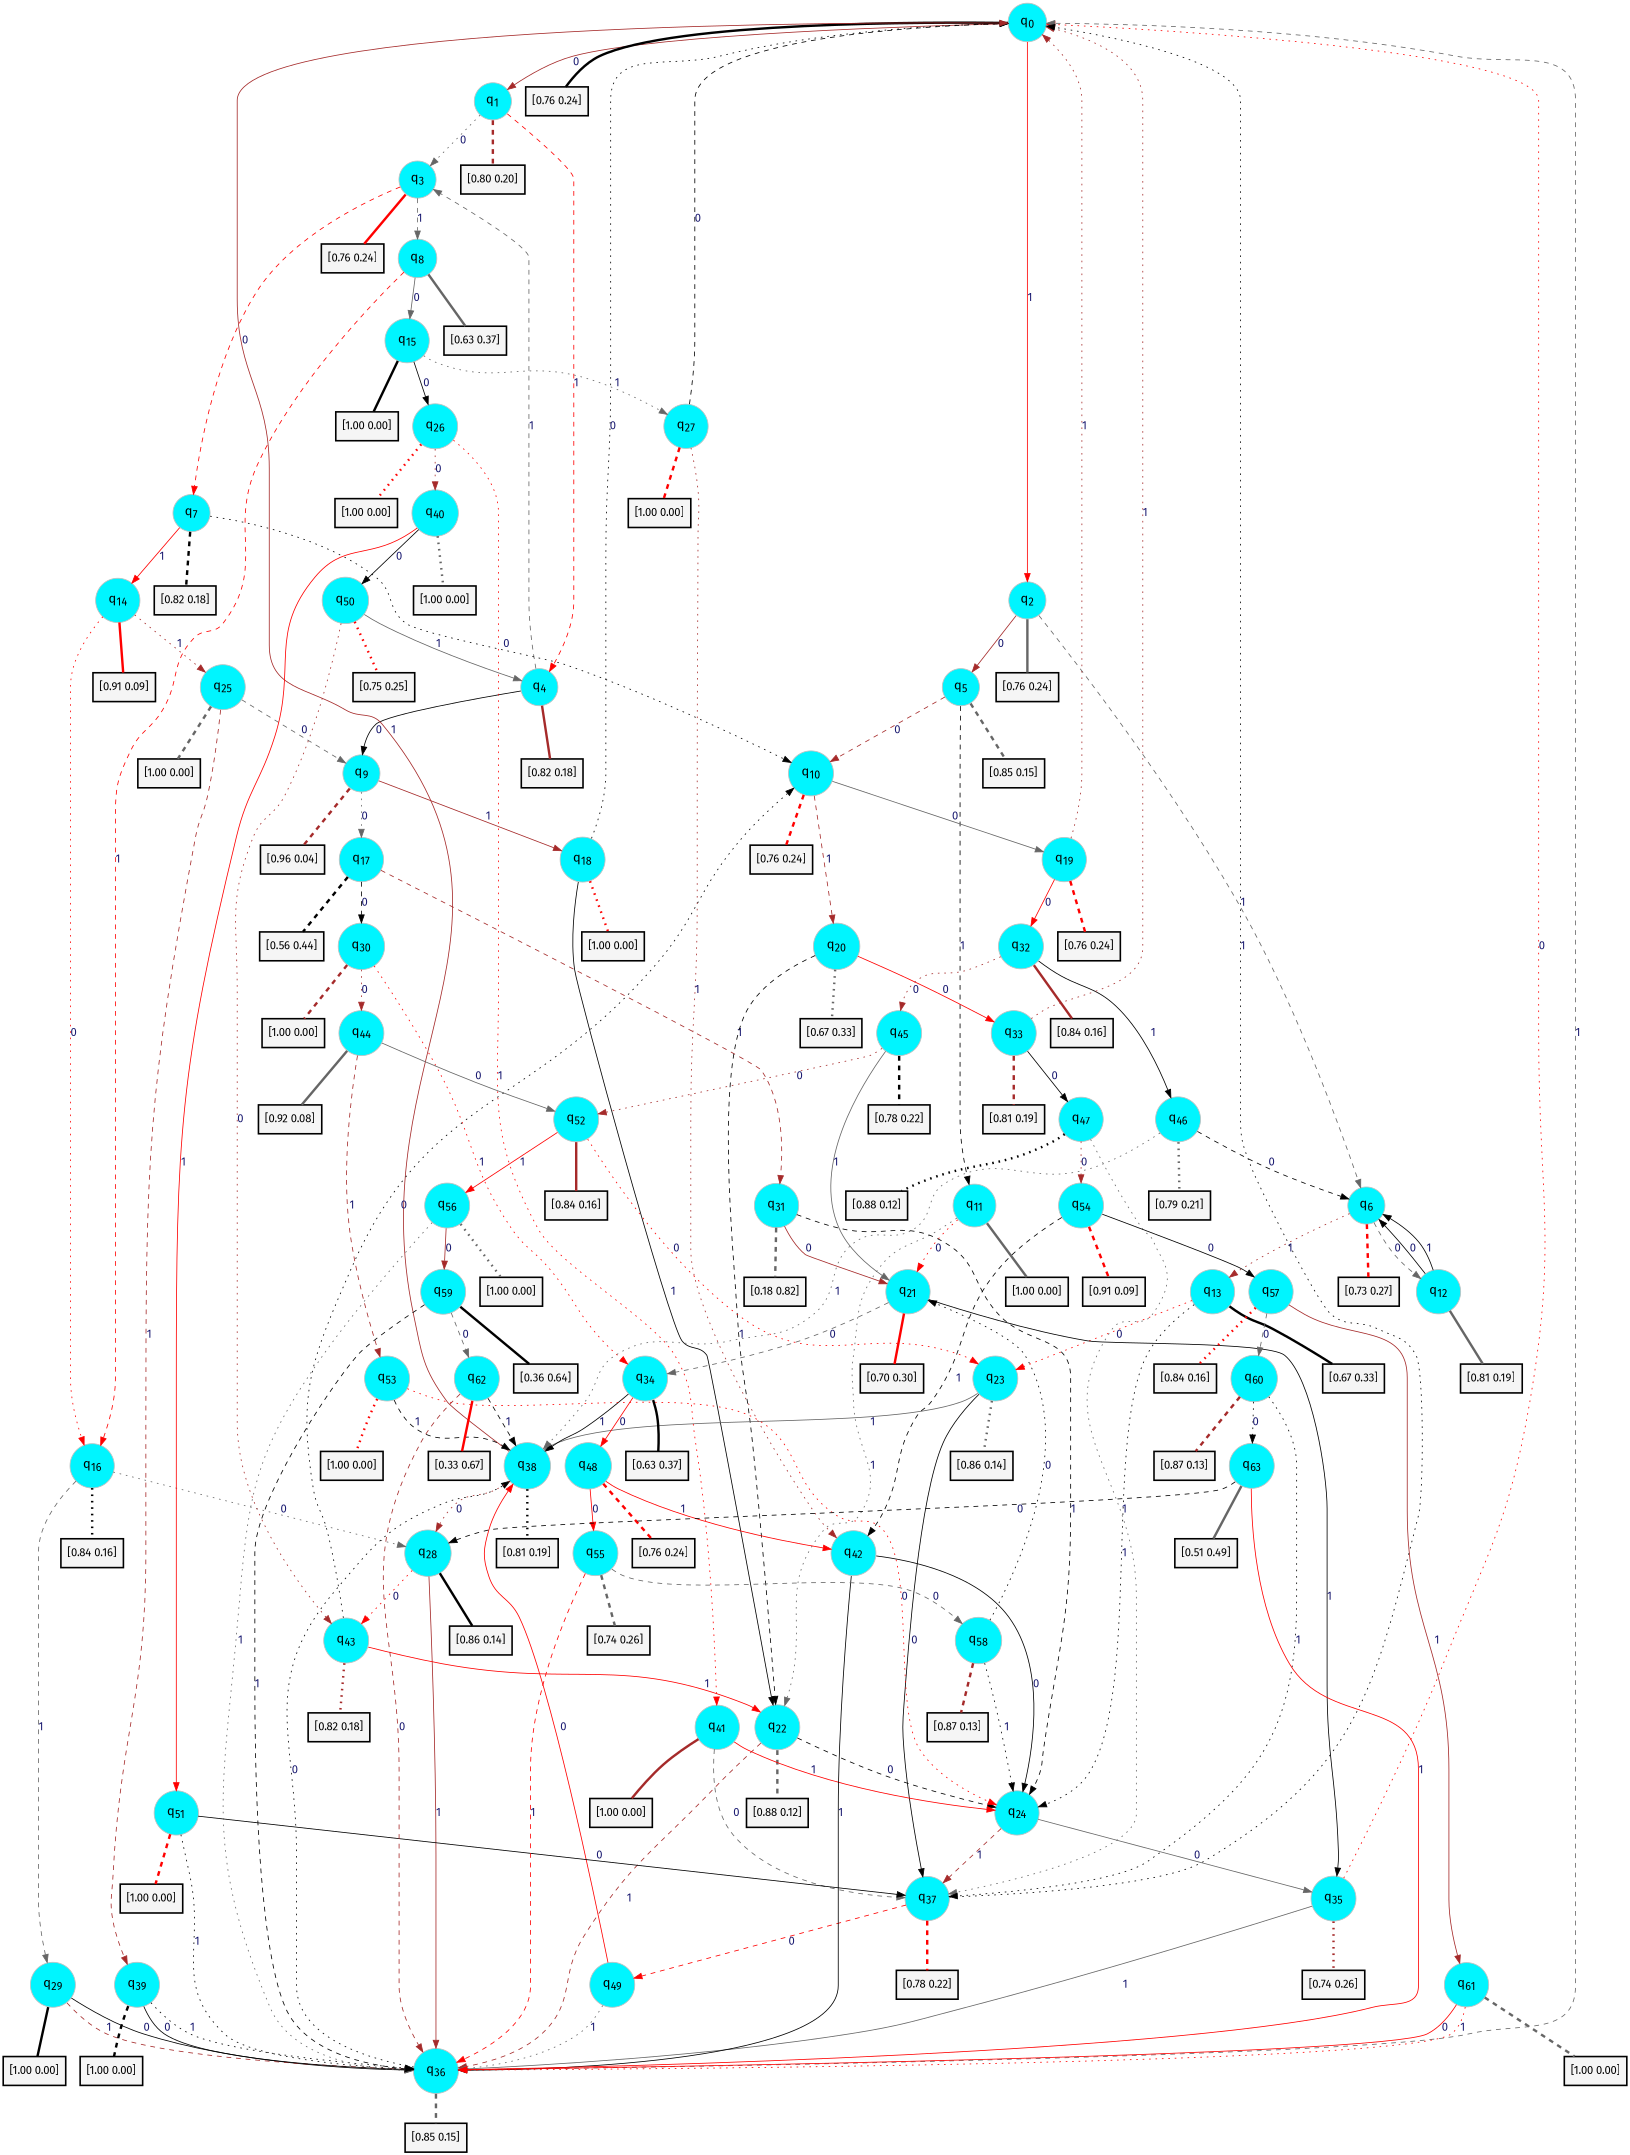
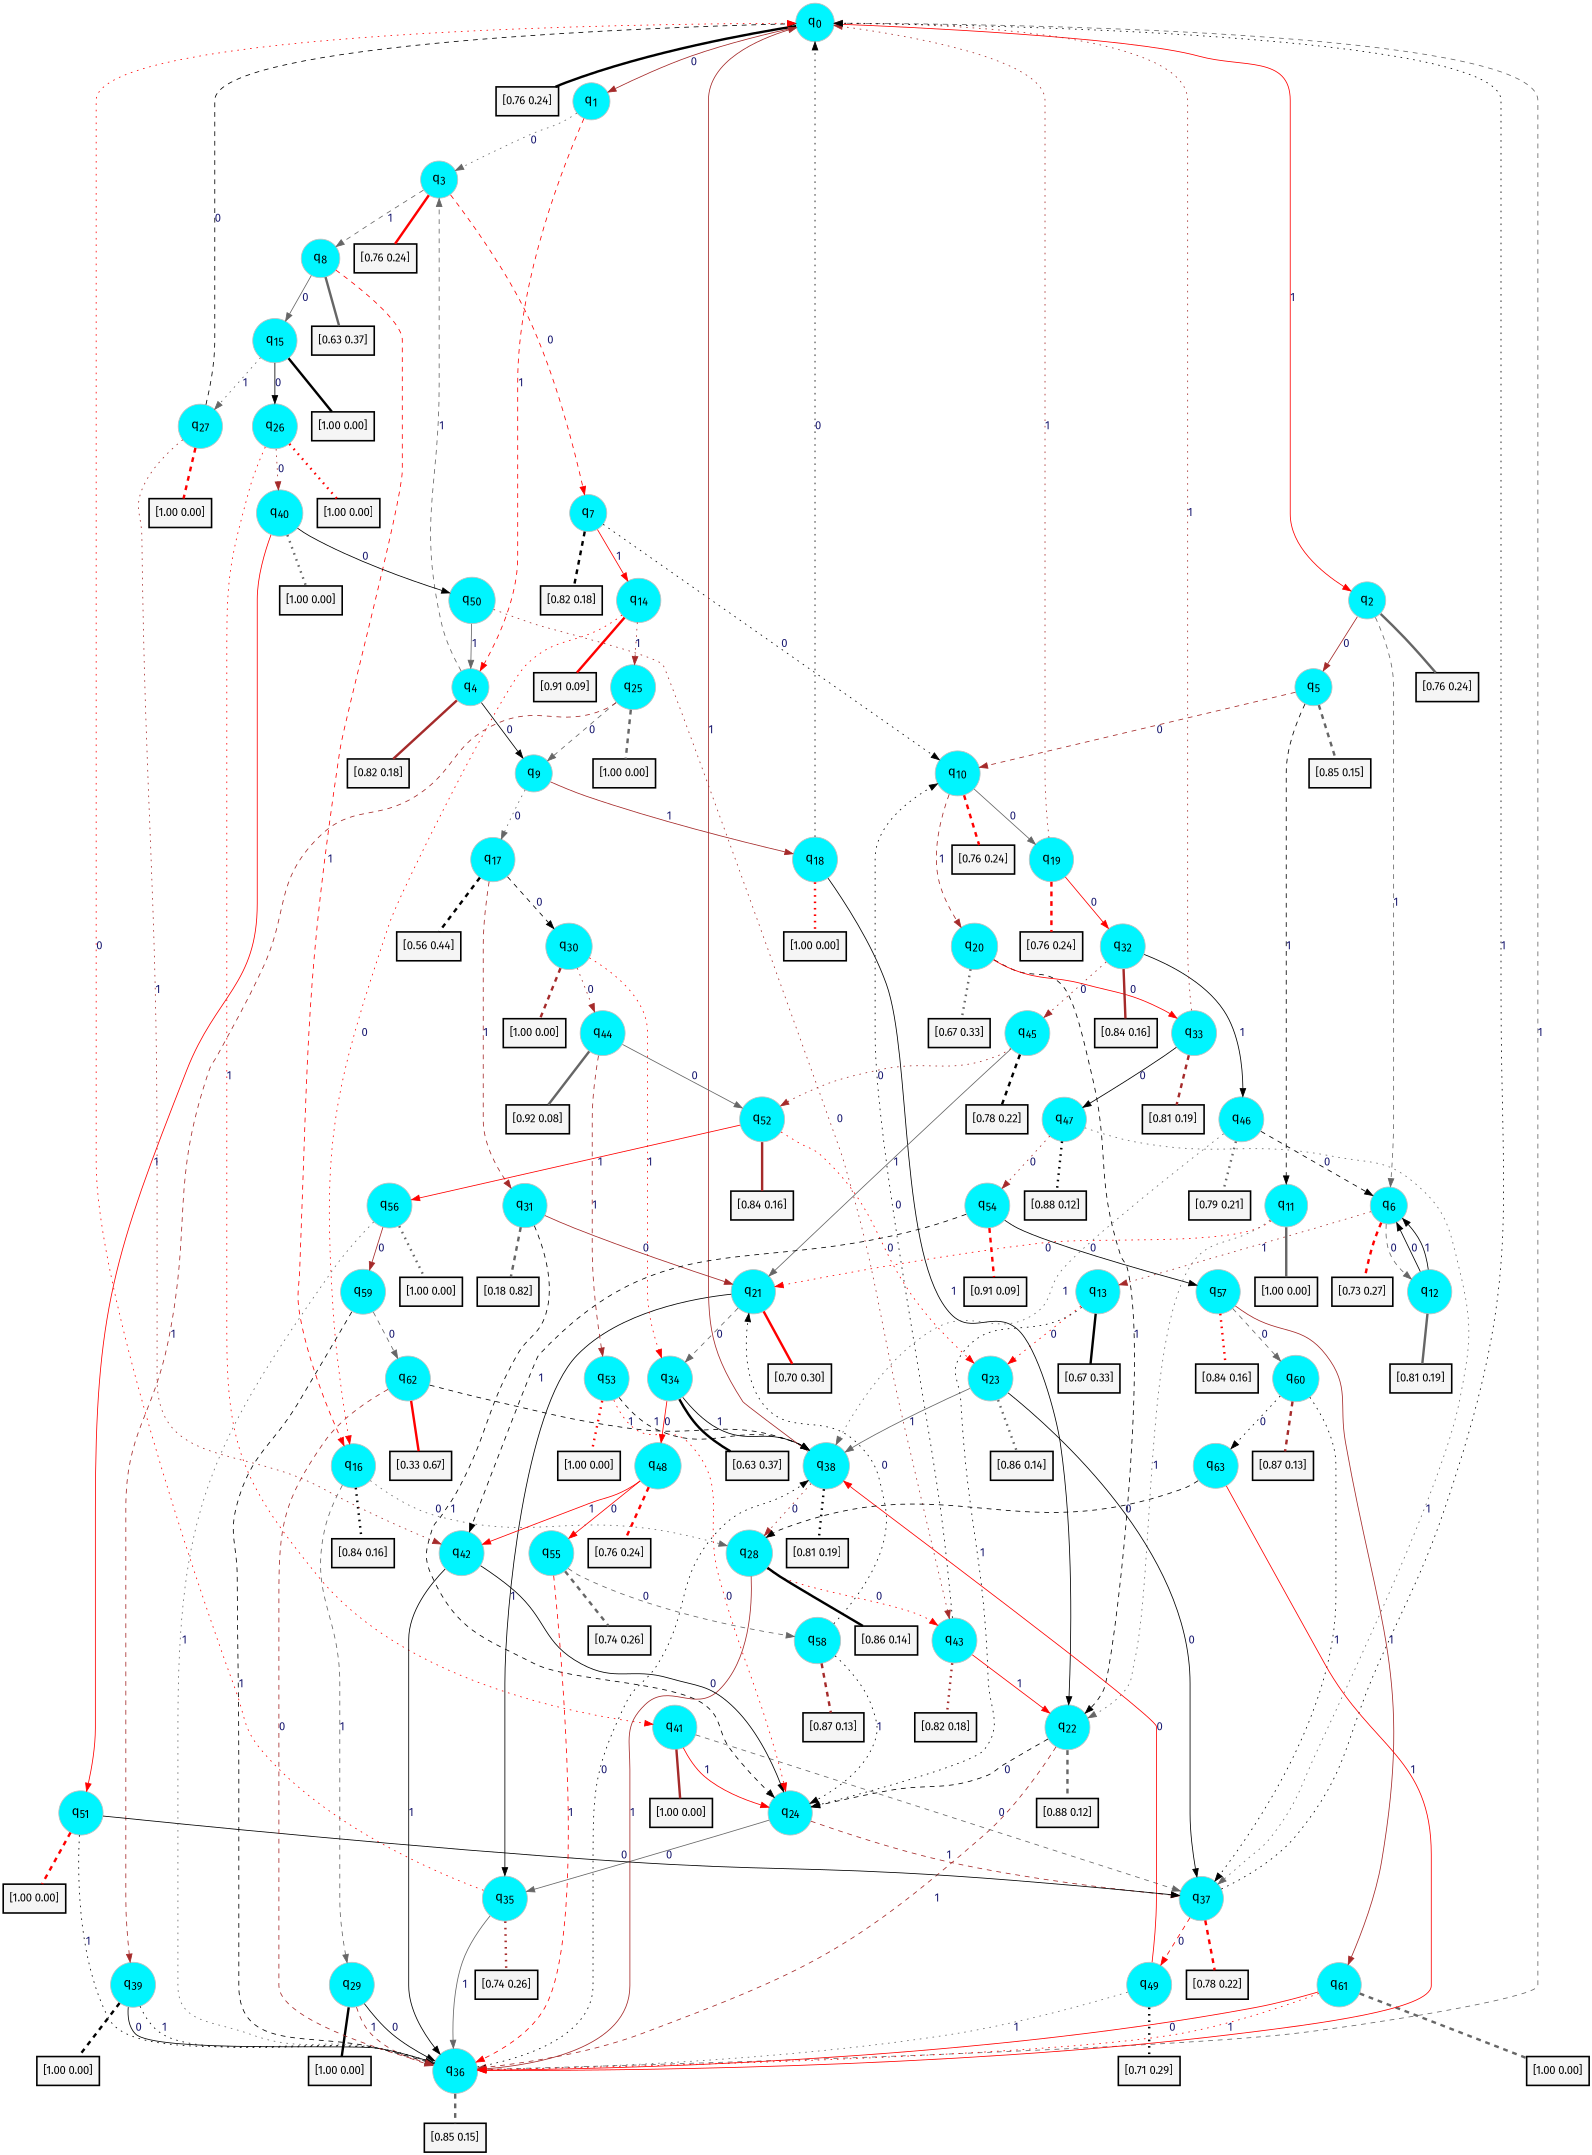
(493, 180) -> none
(384, 687) -> none
(293, 860) -> none
(546, 1378) -> none
(1206, 1553) -> none
none -> (1149, 2071)
